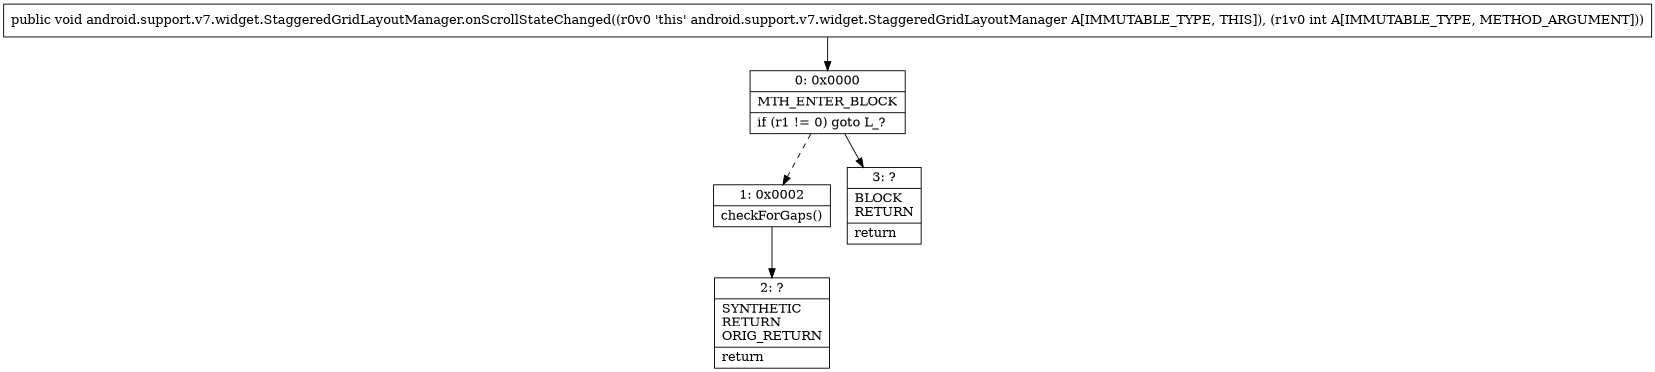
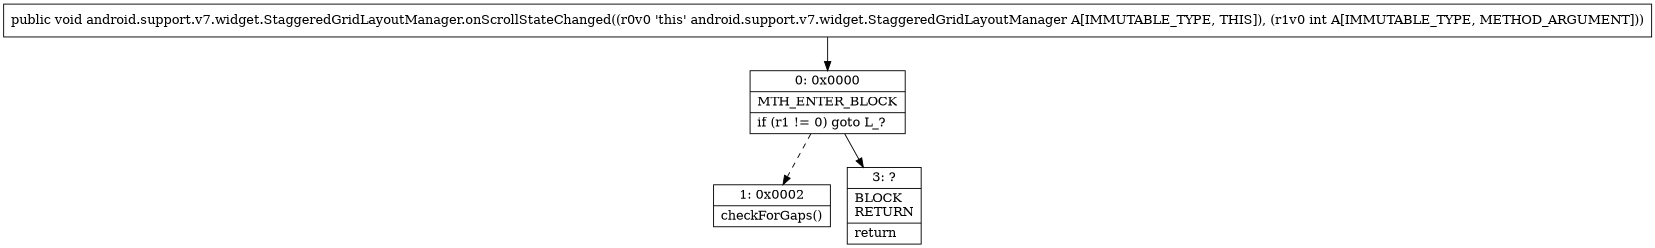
(772, 323) -> none
